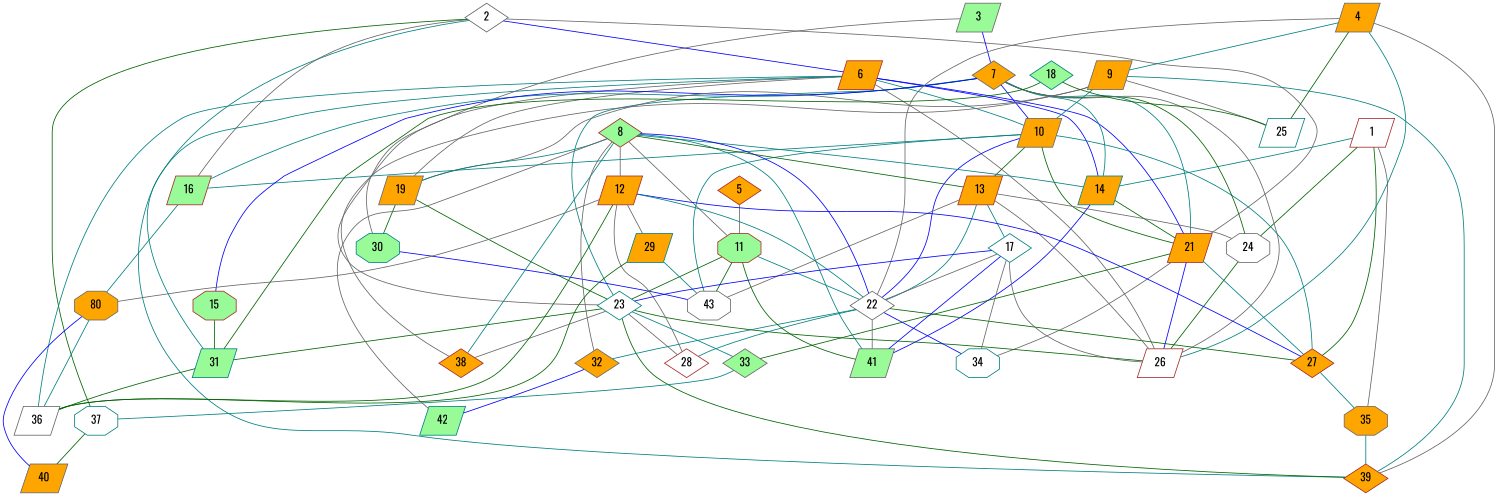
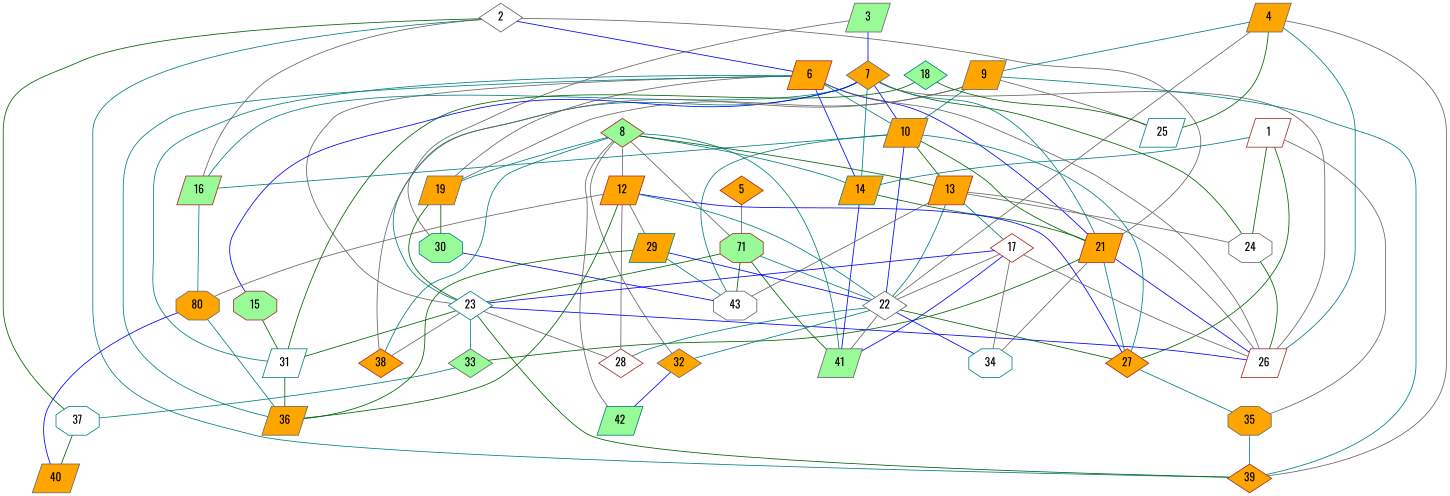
(786, 170) -> (789, 282)
(739, 248) -> (742, 248)
(1010, 248) -> (1012, 248)
(888, 341) -> (831, 328)
(215, 363) -> (285, 363)
(37, 421) -> (285, 421)
